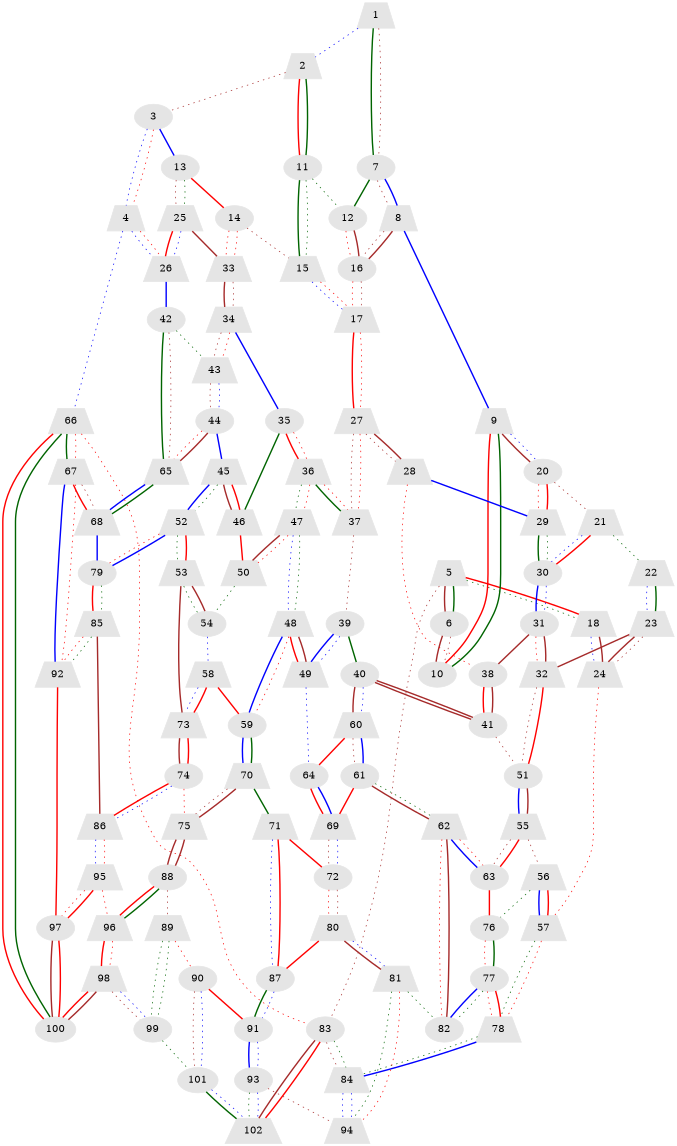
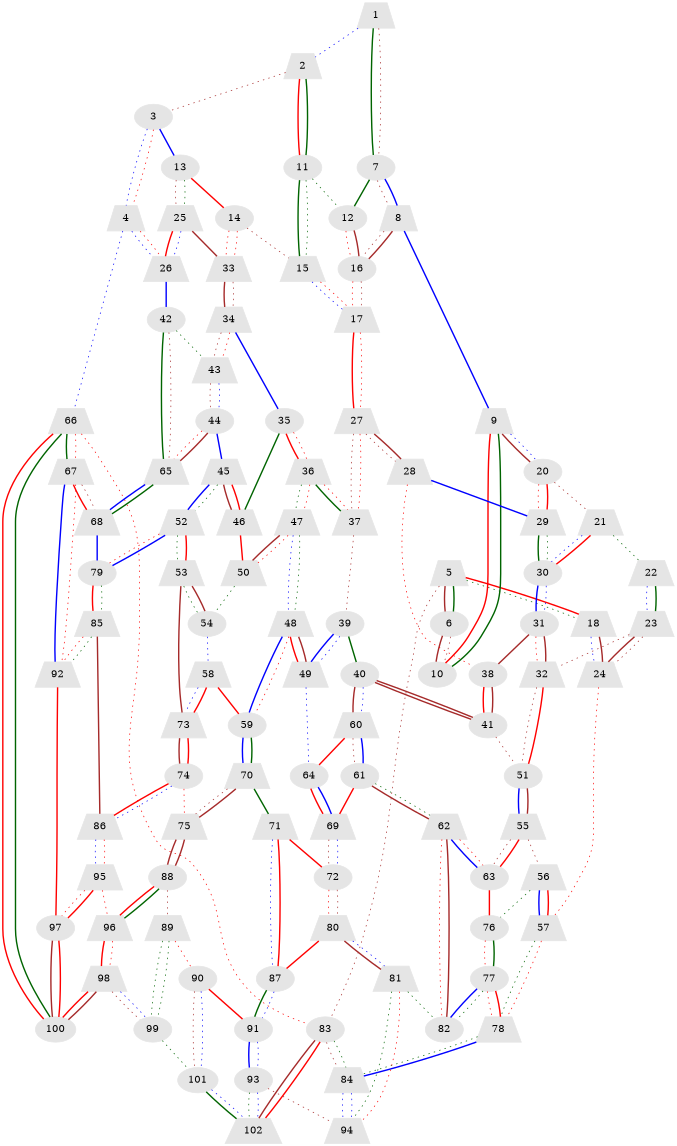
(597, 649) -> (597, 649)
